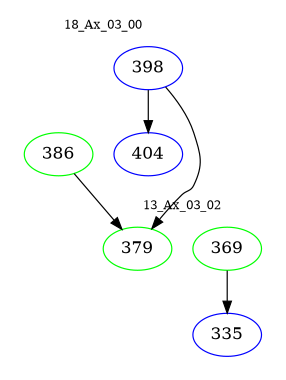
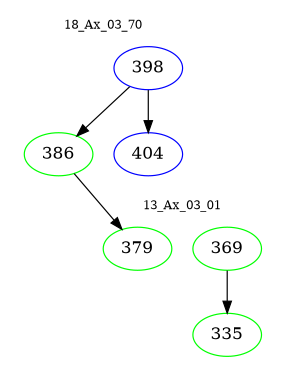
(103, 26) -> (103, 26)
(200, 156) -> (108, 107)
(182, 206) -> (182, 206)
(227, 335) -> (227, 335)
